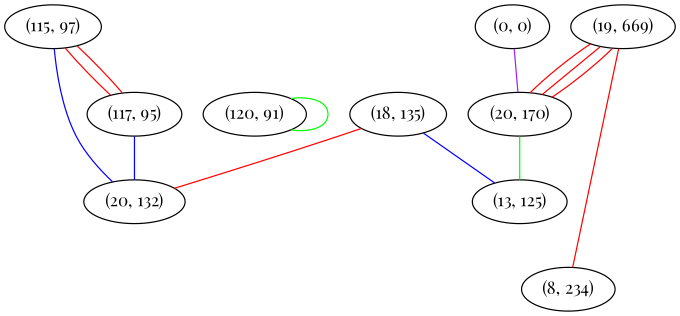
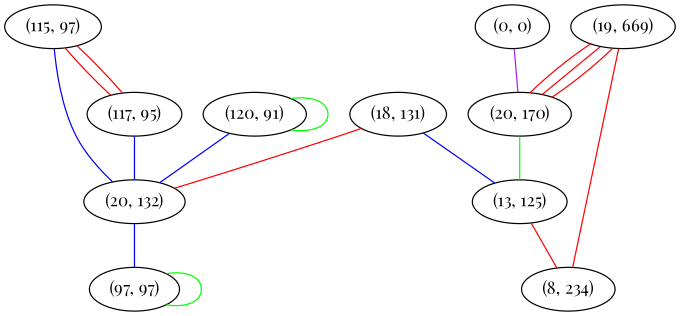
(398, 114) -> (398, 114)
none -> (195, 158)
none -> (544, 246)
none -> (134, 289)
